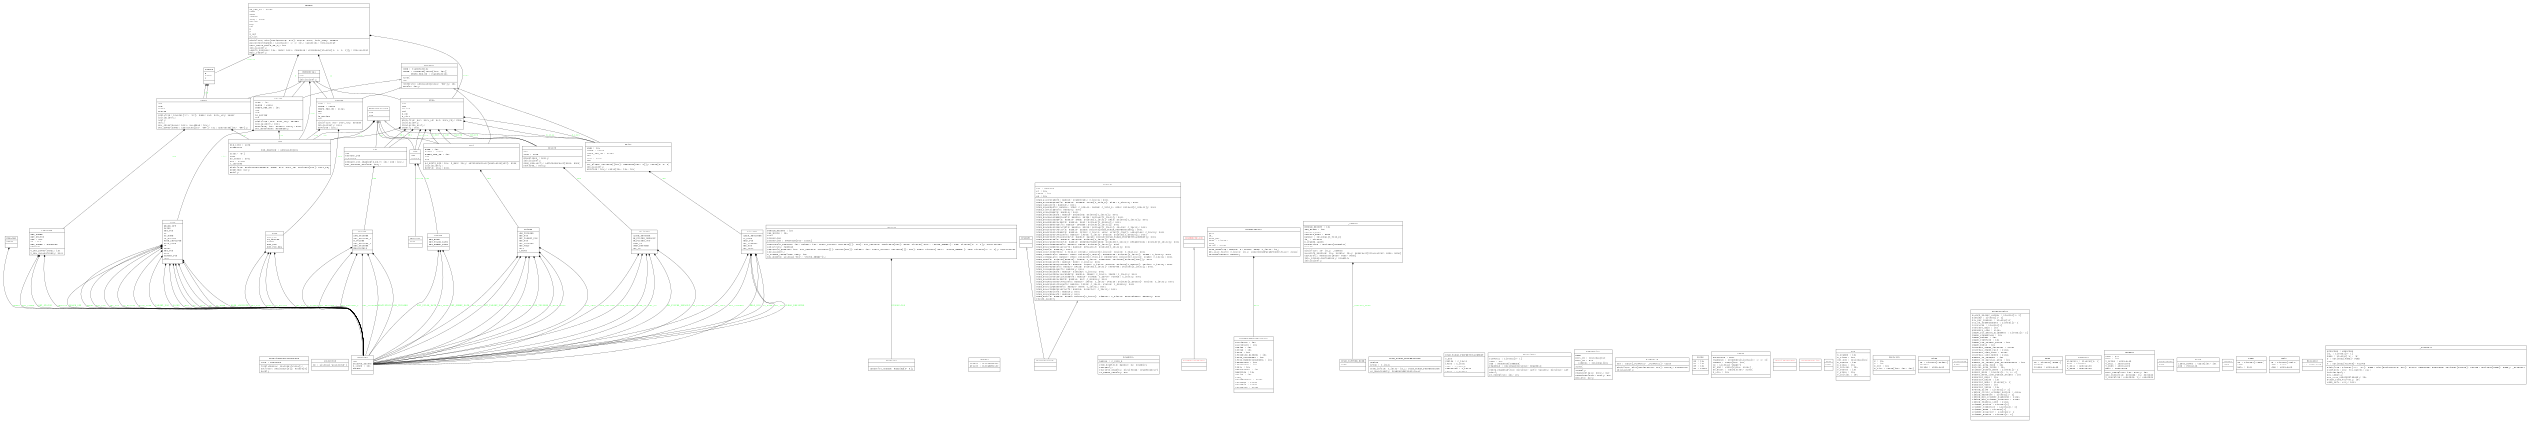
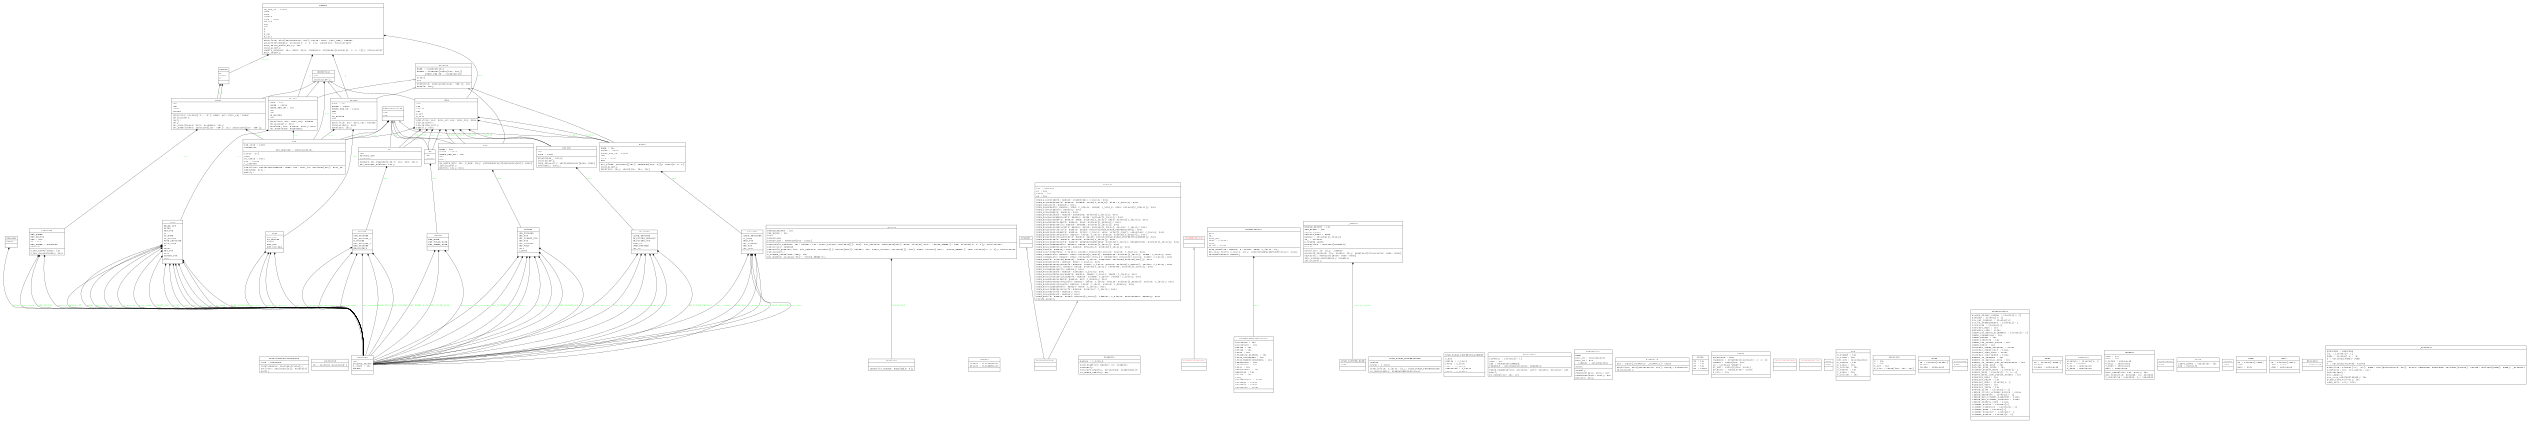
(415, 242) -> none
